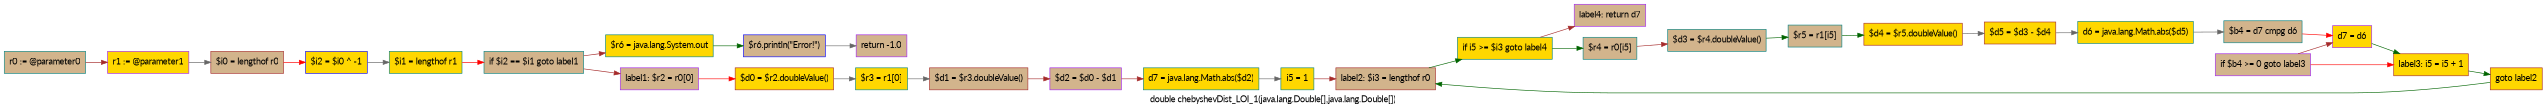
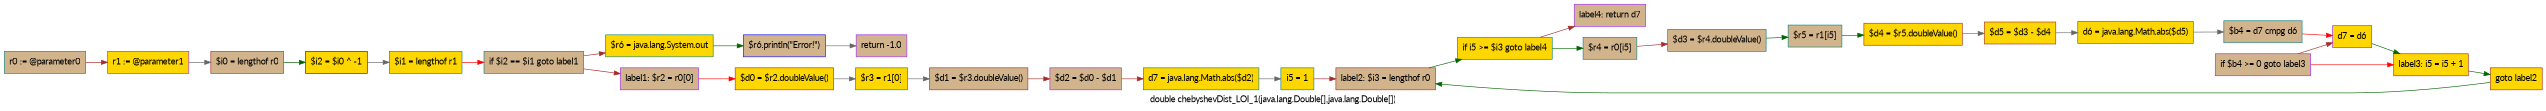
(291, 62) -> (291, 62)
